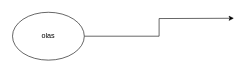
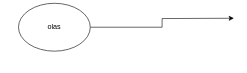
(48, 36) -> (54, 27)
